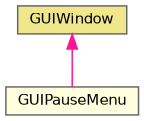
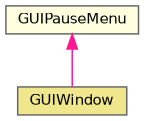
(72, 68) -> (72, 68)
